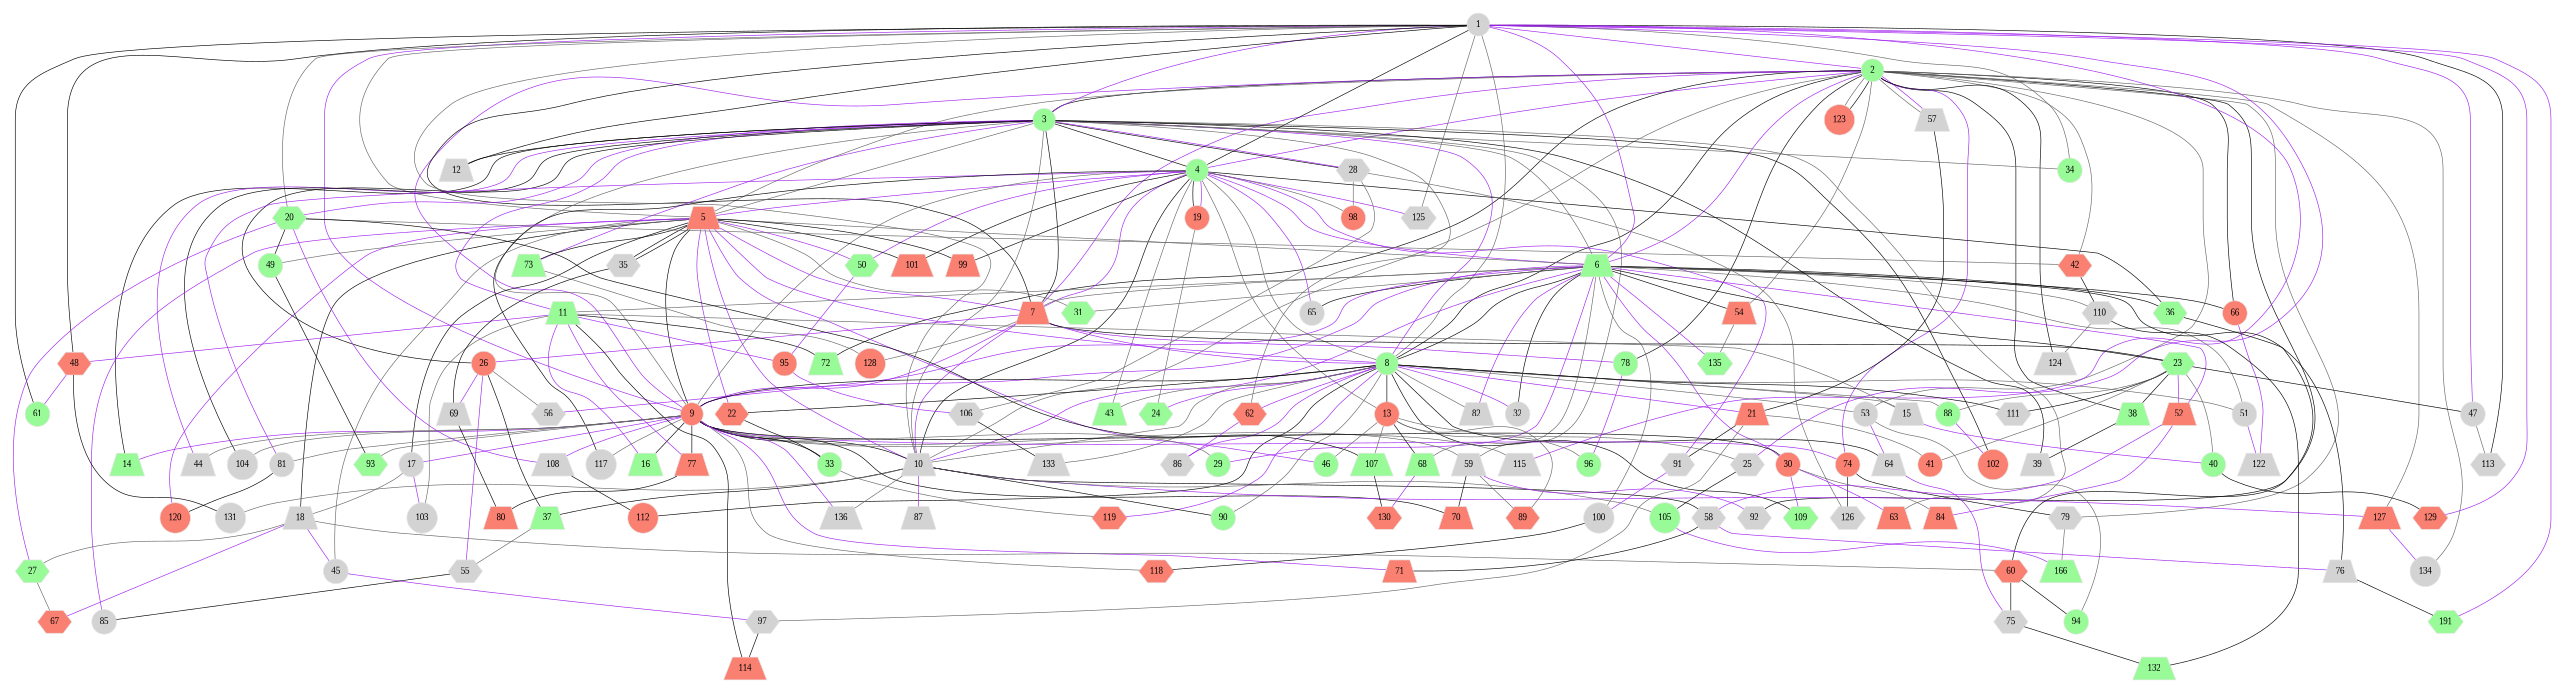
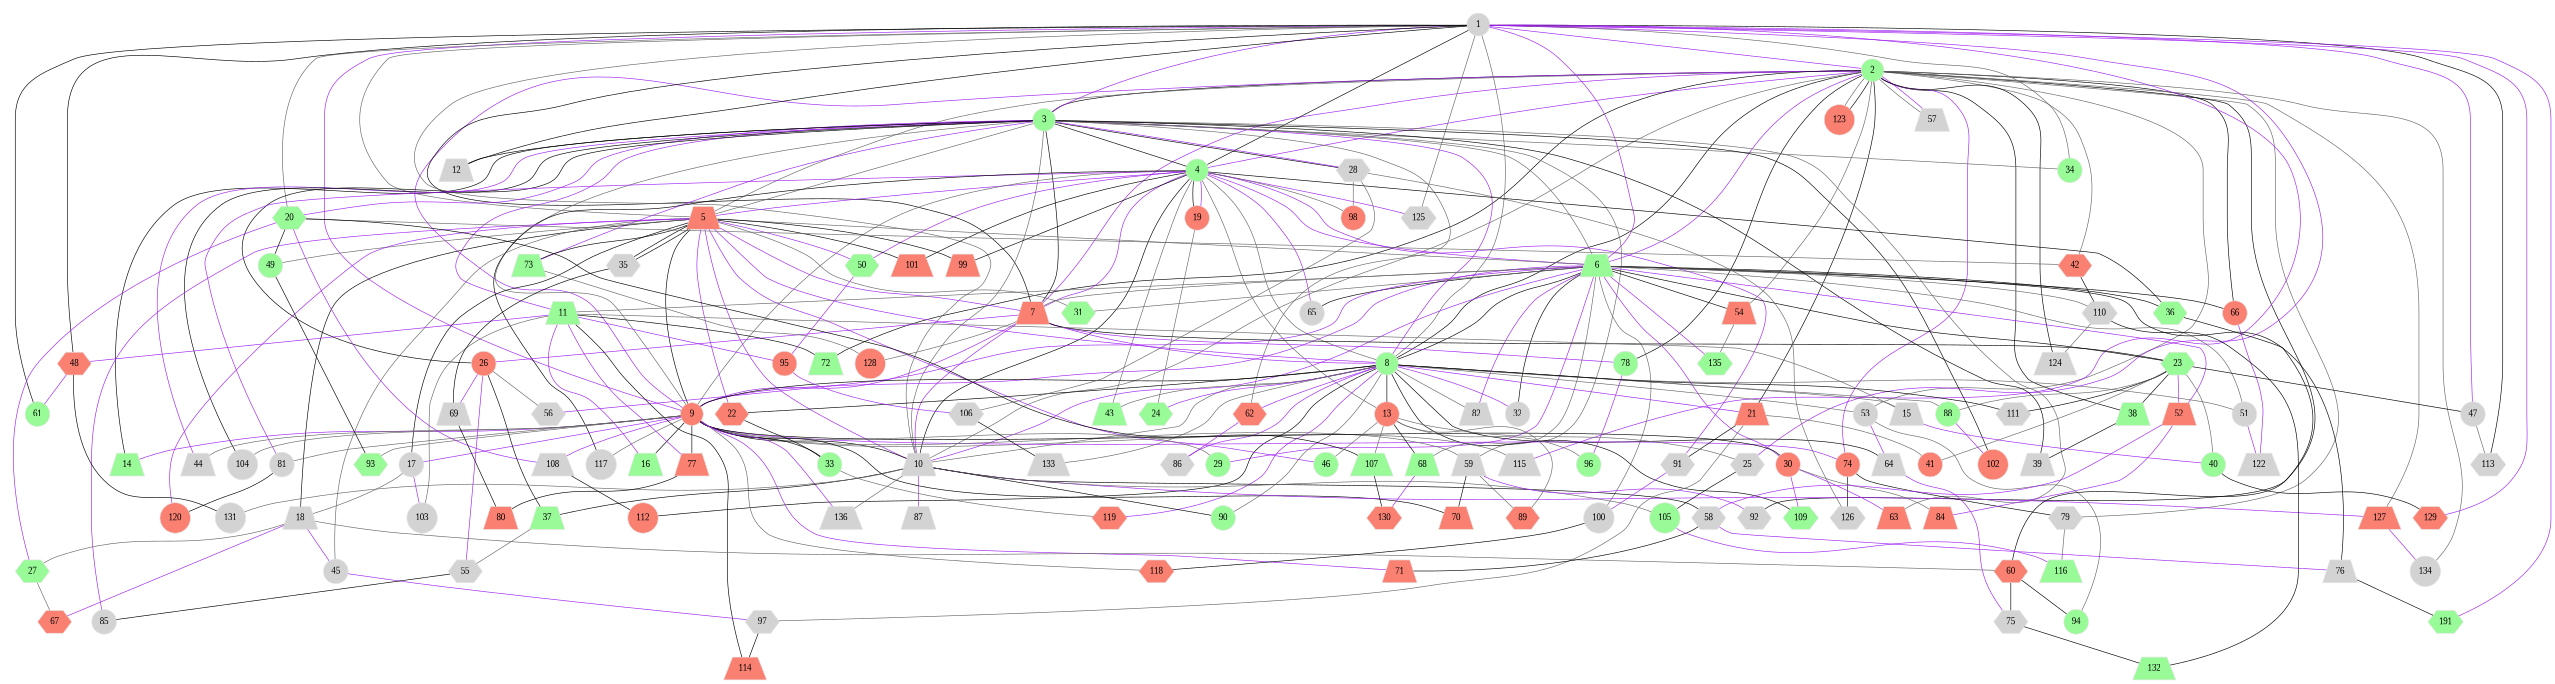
(1921, 326) -> (1838, 249)
(2061, 571) -> (2061, 571)
